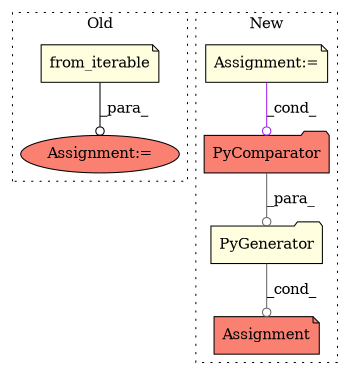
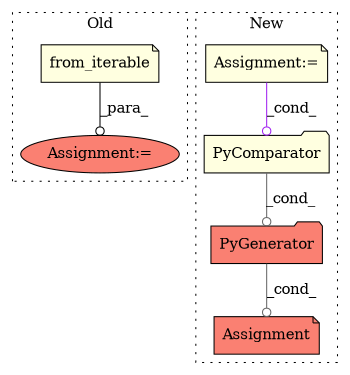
(267, 154) -> (267, 154)
(291, 199) -> (291, 199)
(267, 245) -> (267, 245)
